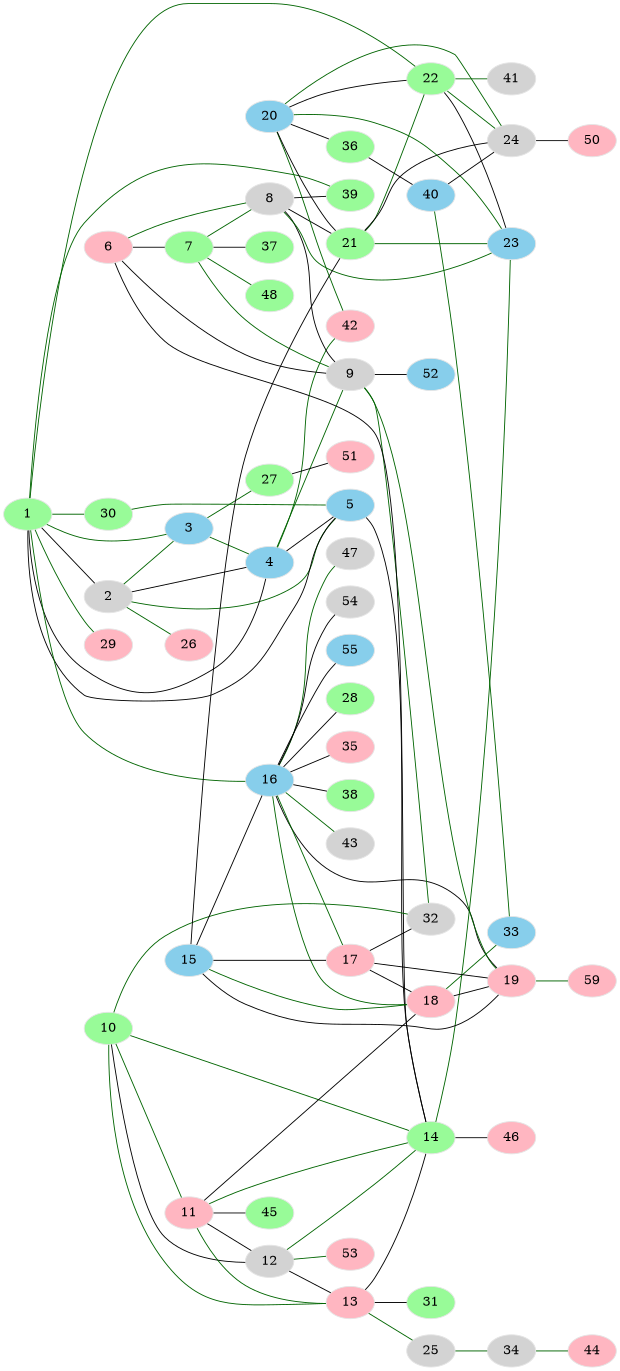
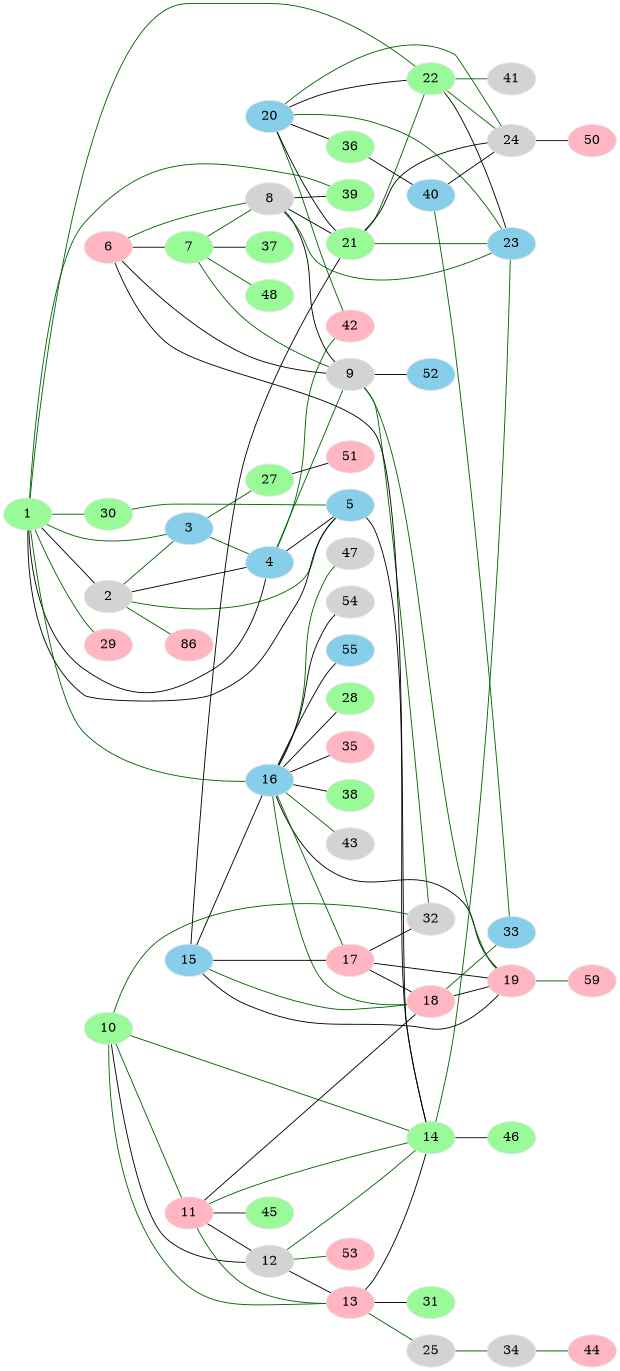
(189, 645) -> (189, 645)
(512, 1138) -> (512, 1138)
